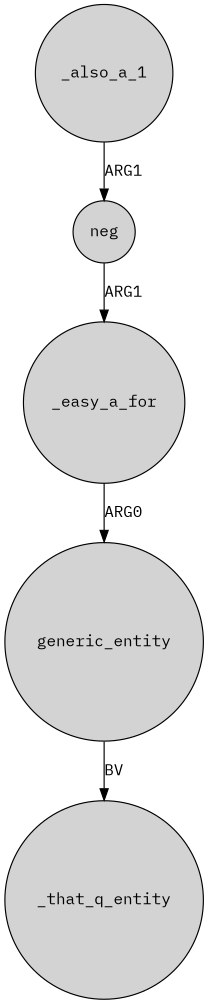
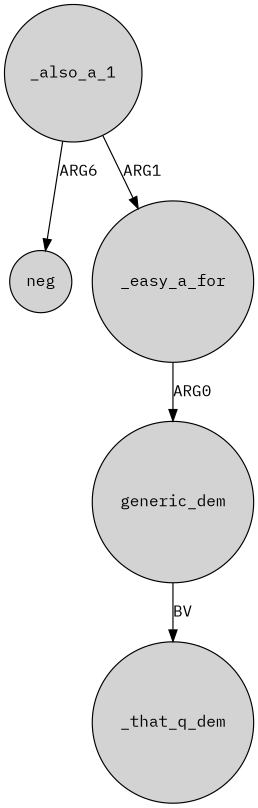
(124, 171) -> (79, 171)
(104, 287) -> (118, 167)
(104, 642) -> (173, 502)
(104, 900) -> (173, 723)
